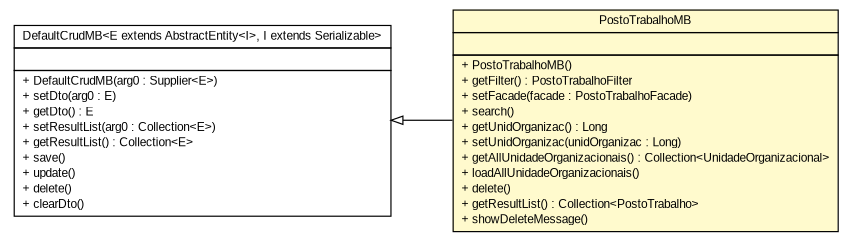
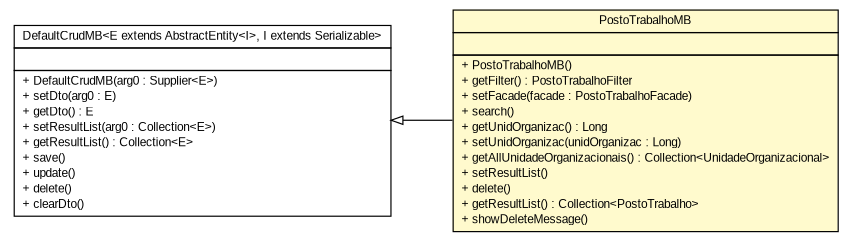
(551, 174) -> (505, 174)
